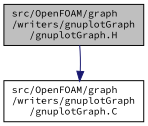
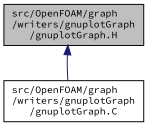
(80, 58) -> (67, 68)
